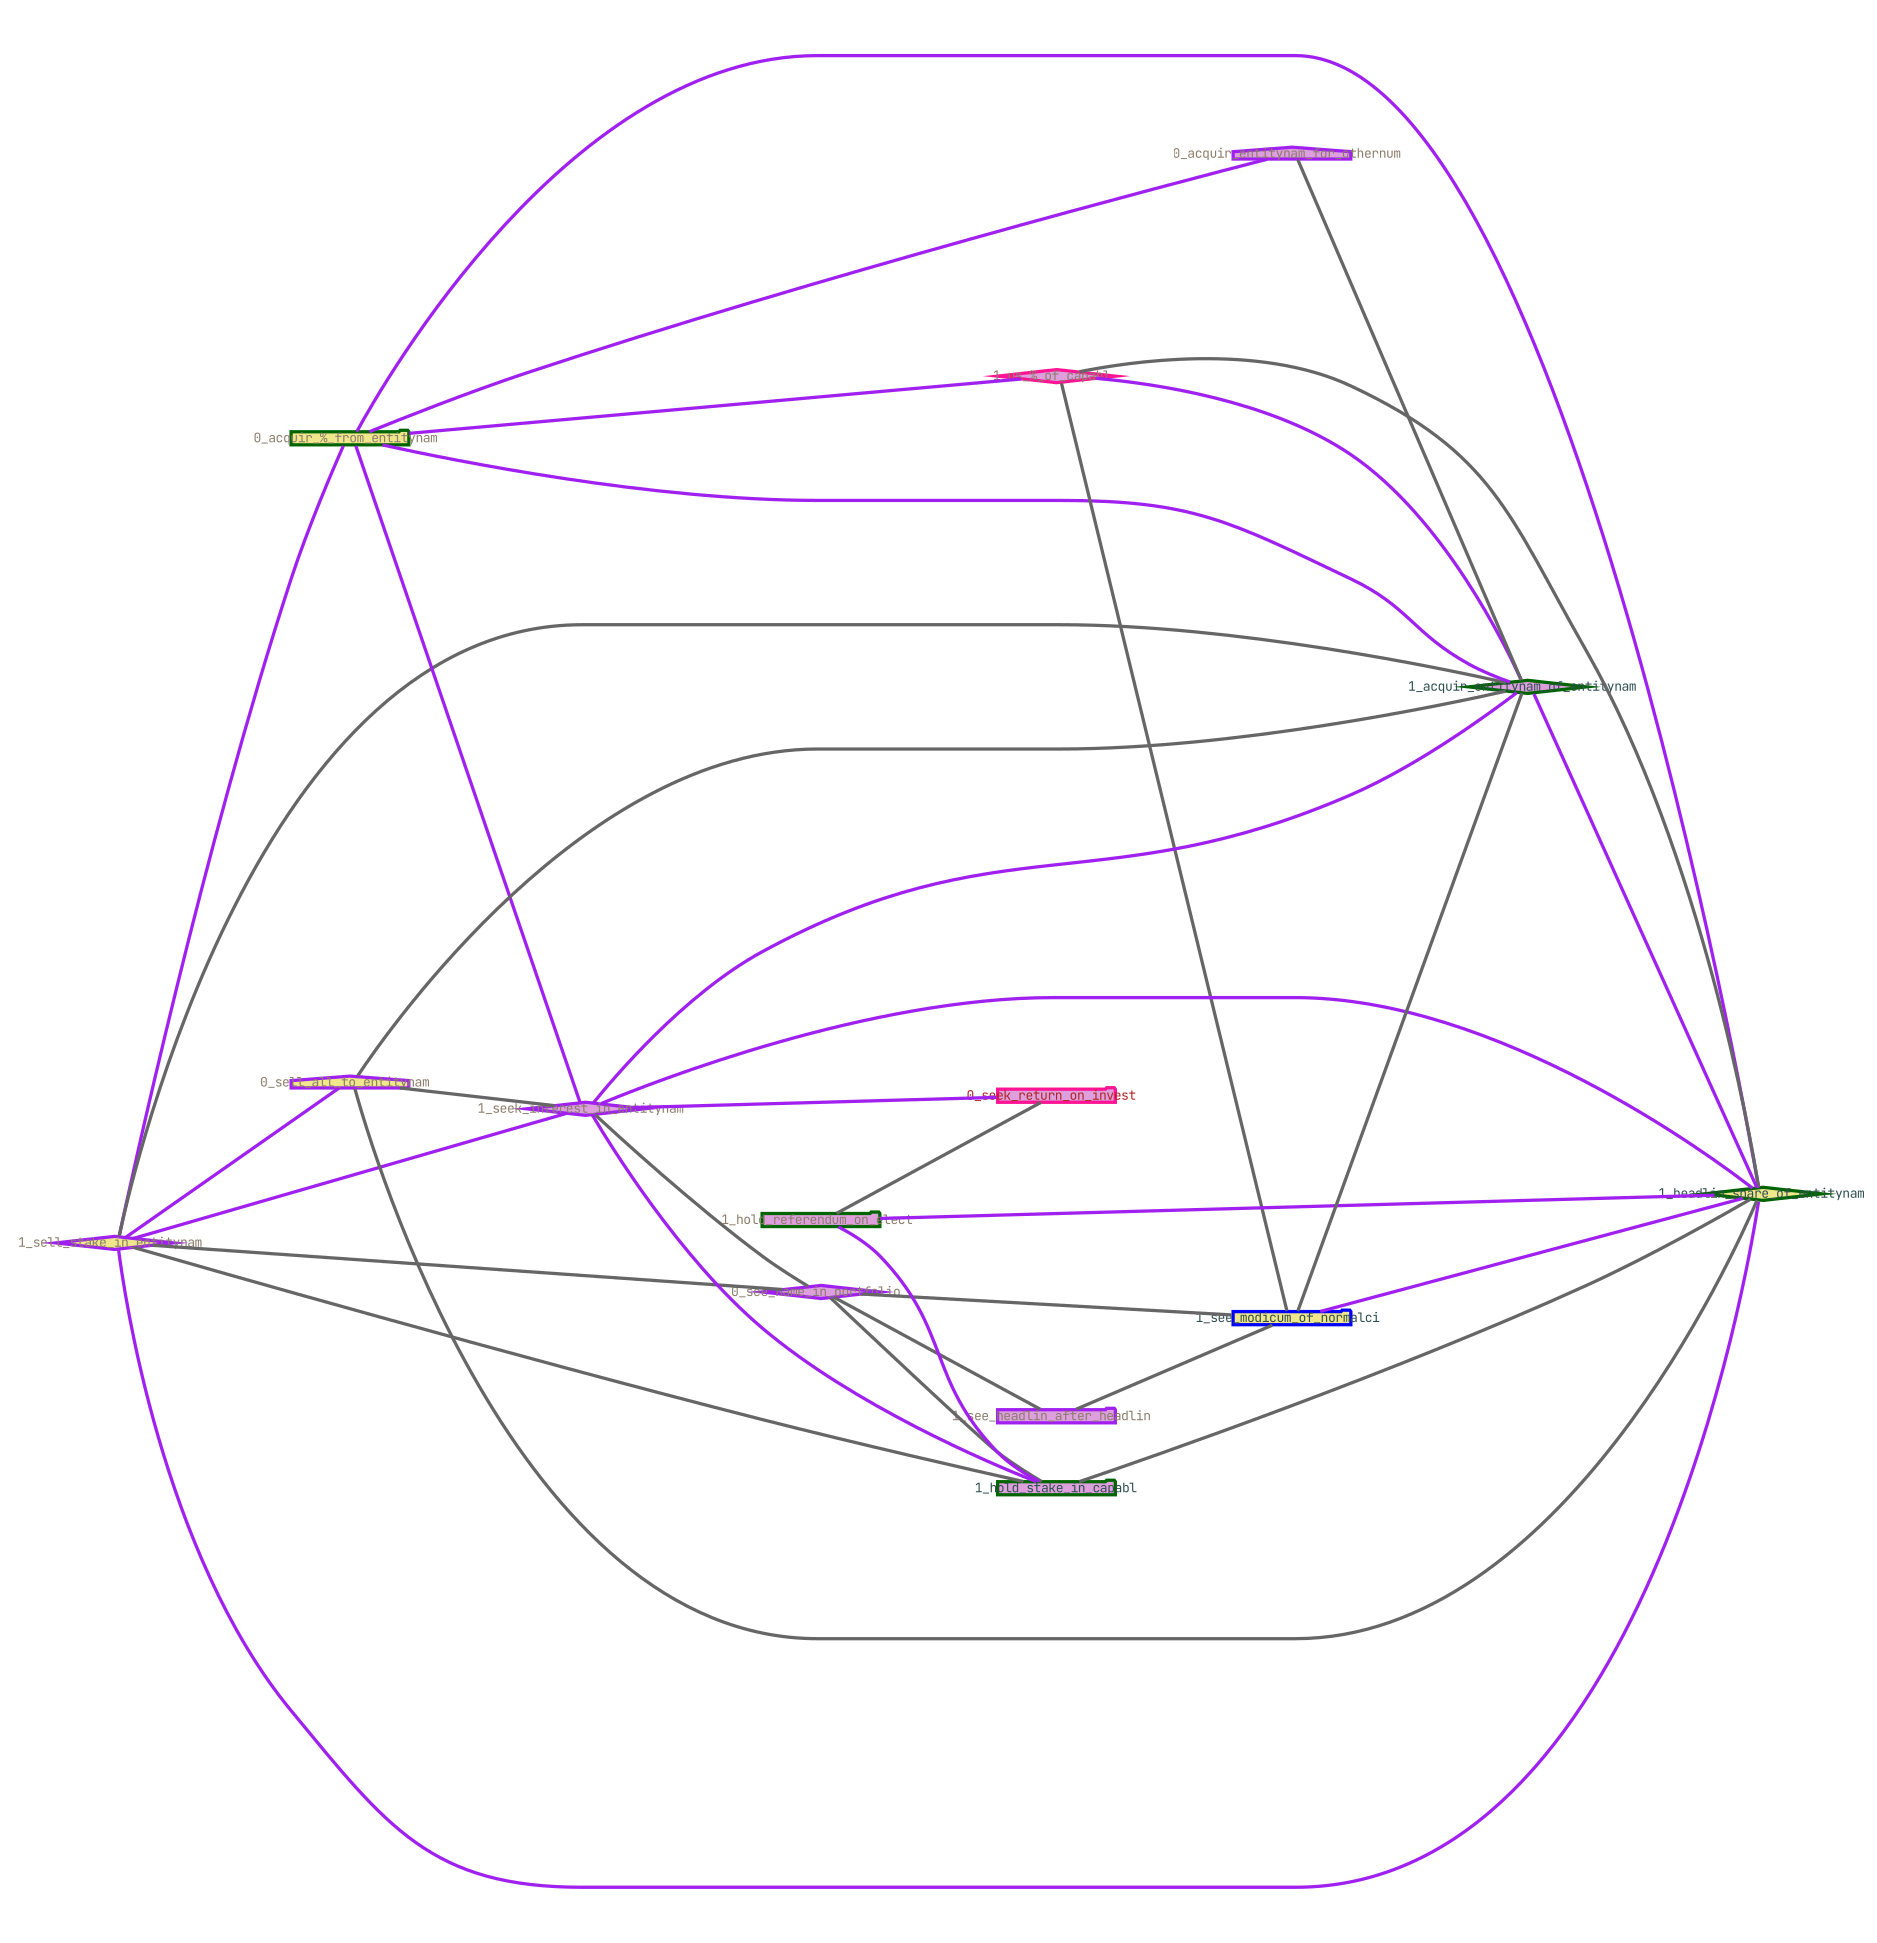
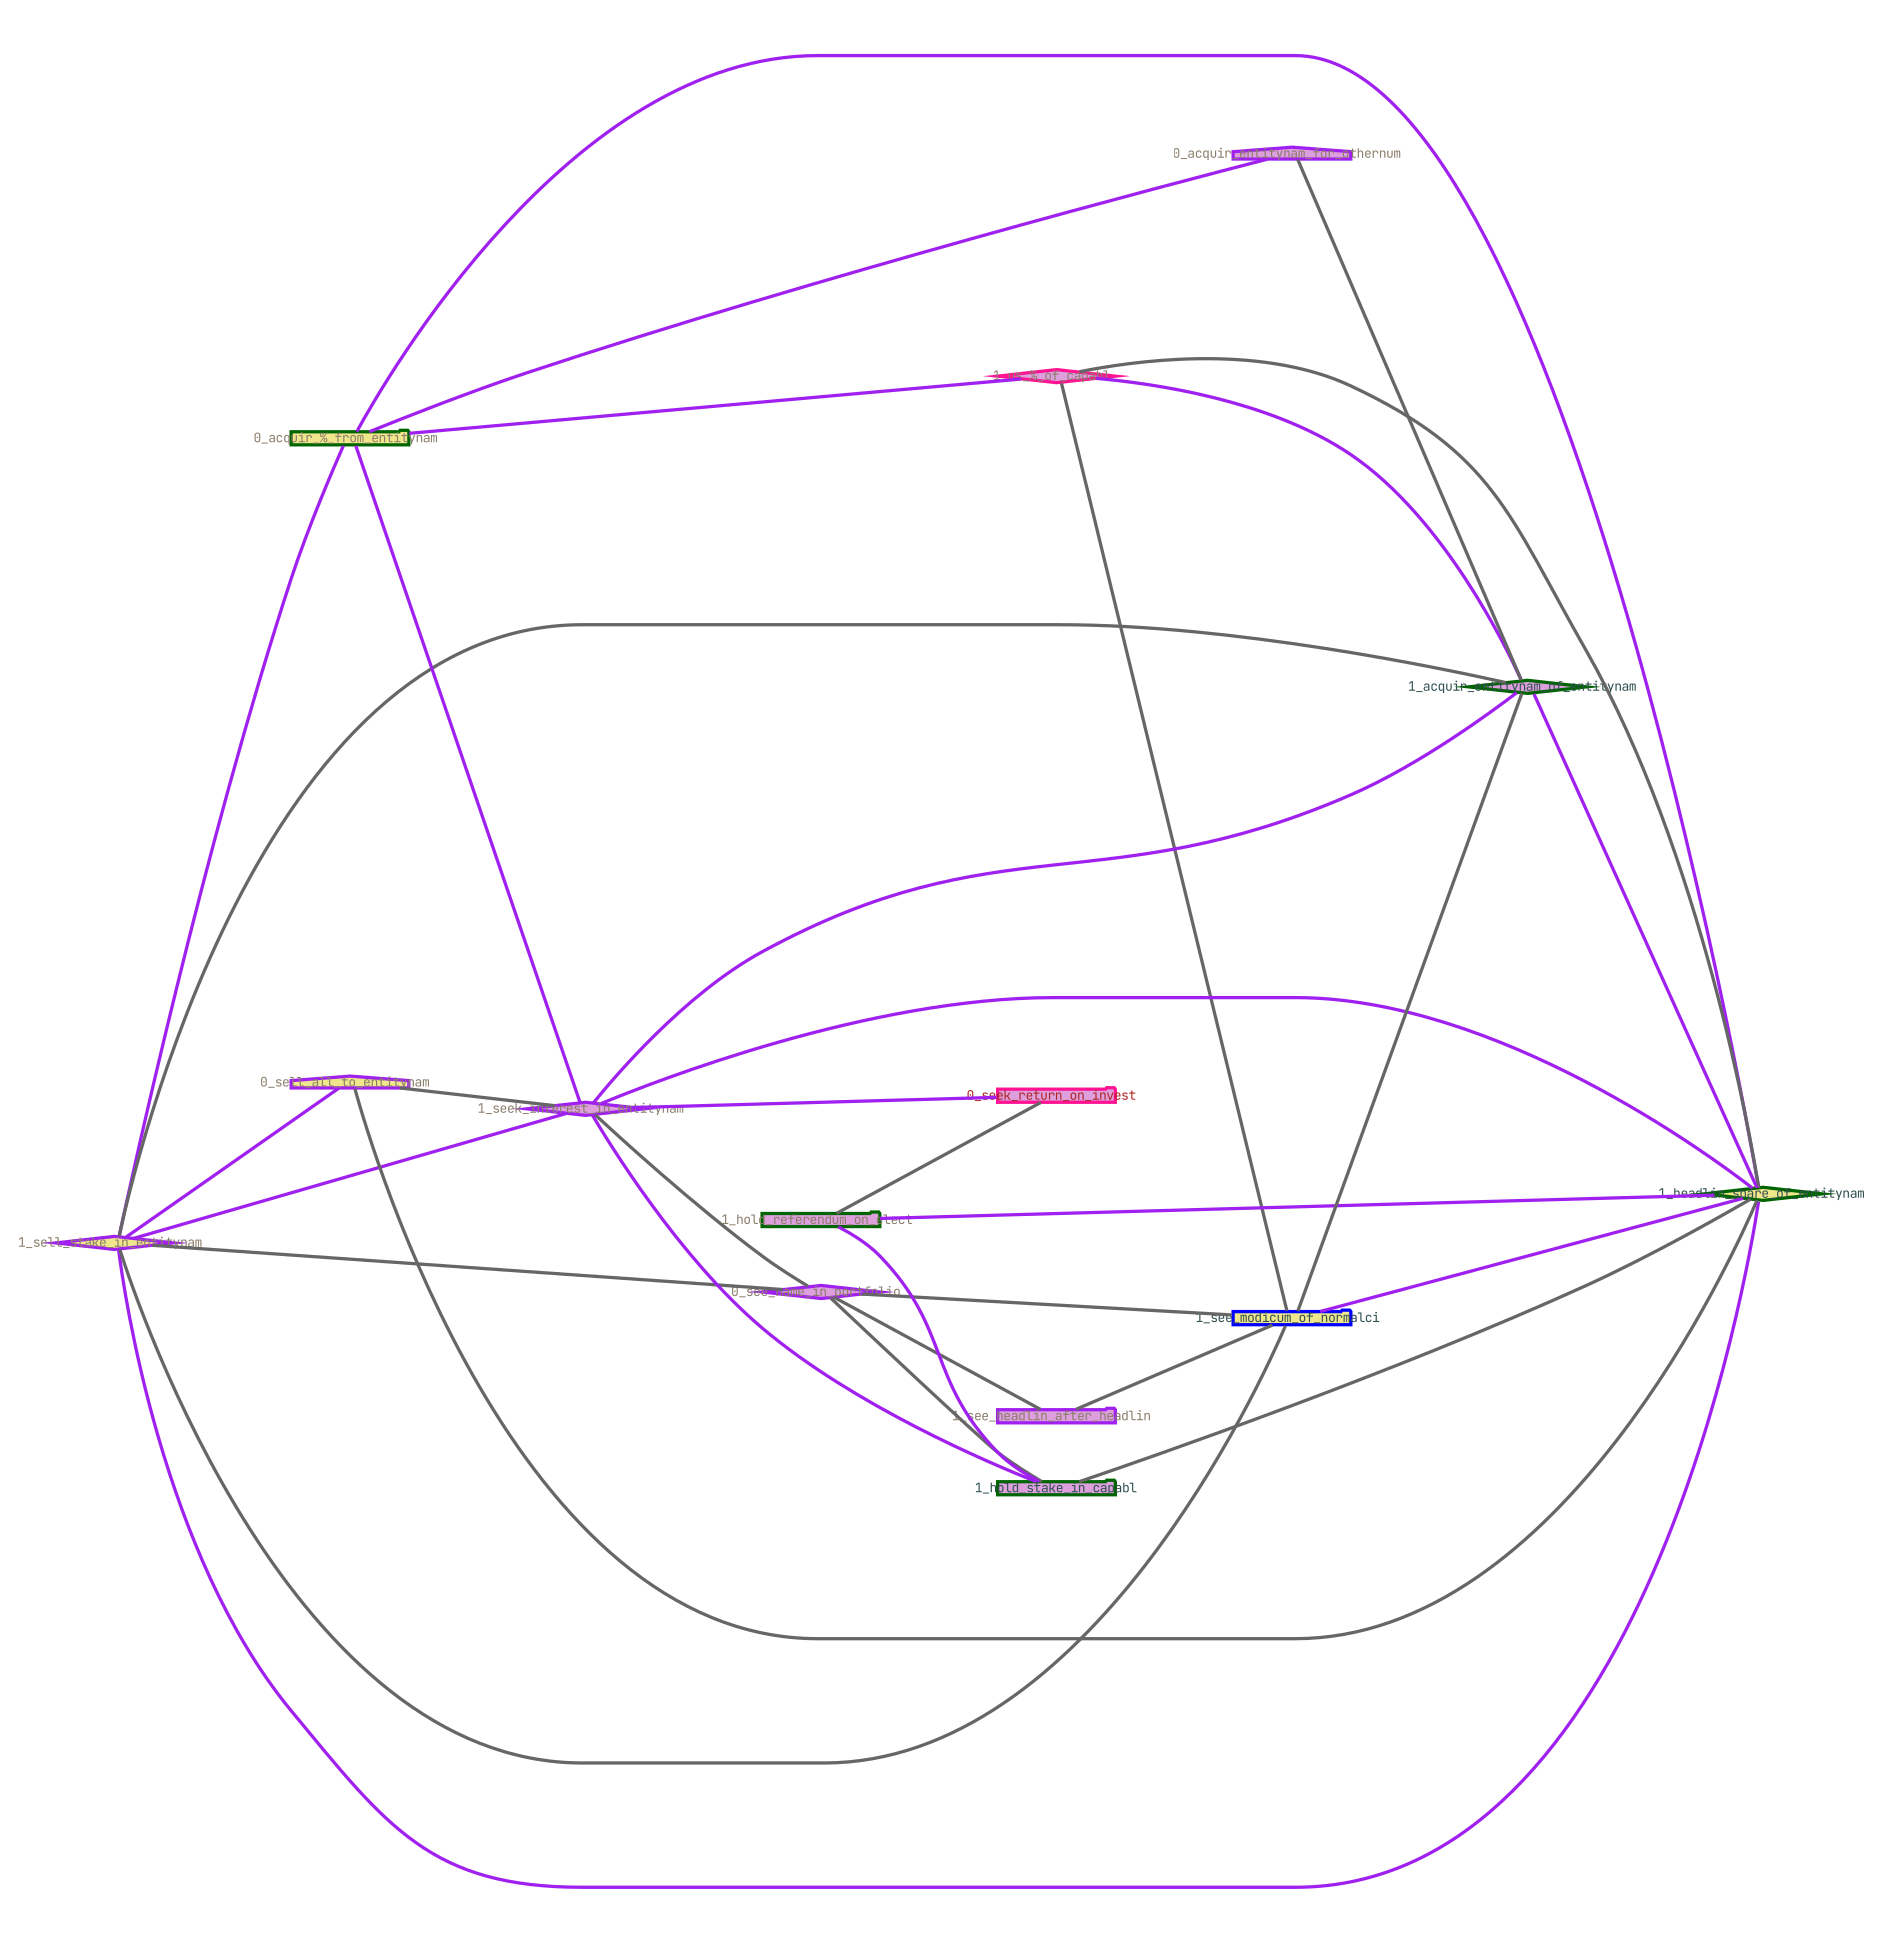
(967, 500) -> none
(872, 749) -> none
(577, 1371) -> (671, 1763)
